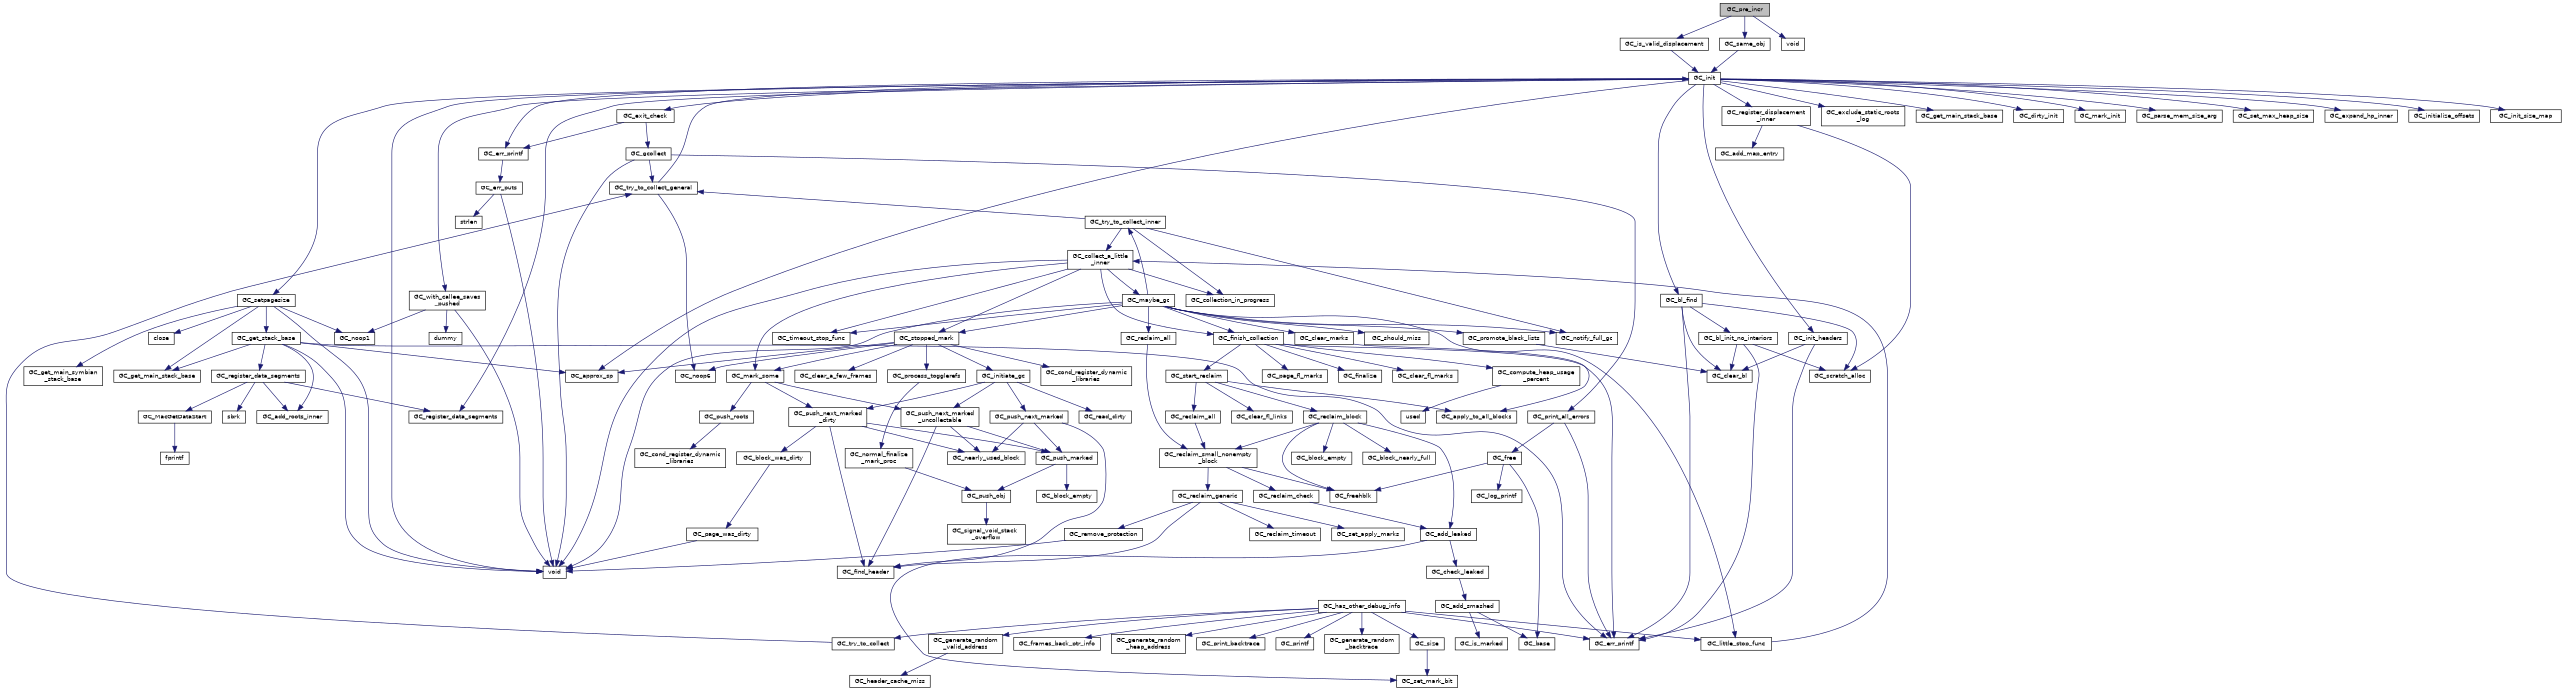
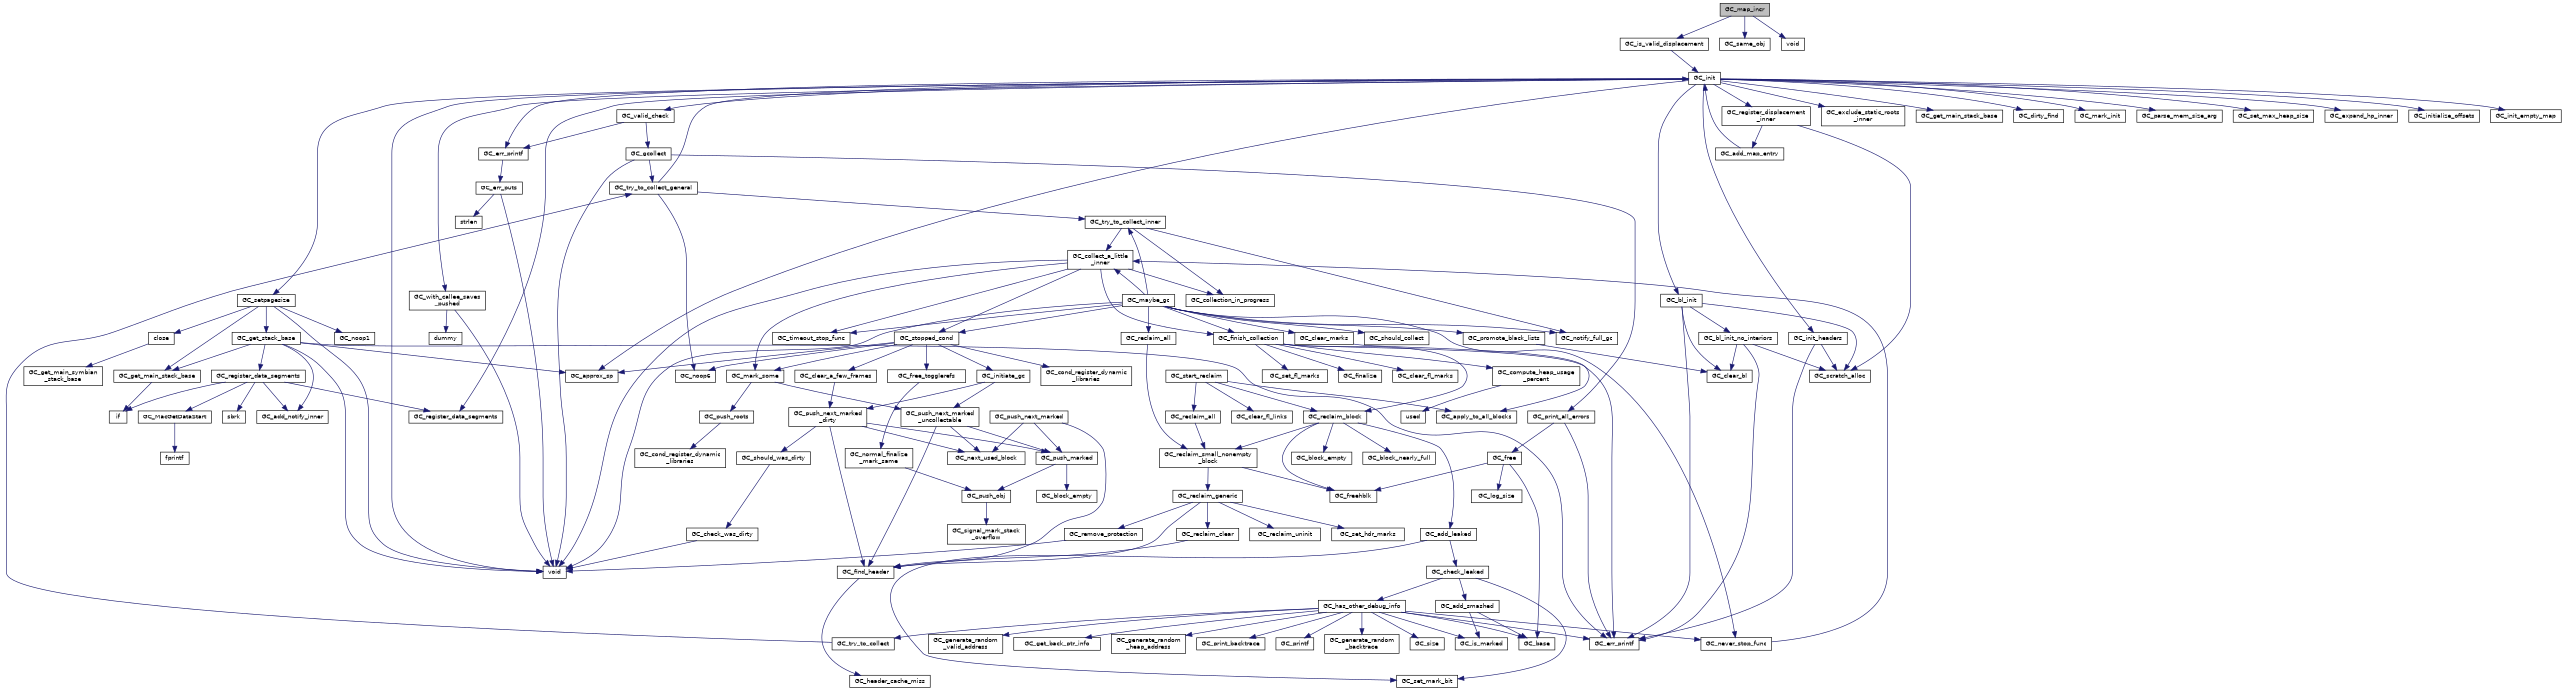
(1745, 10) -> (1745, 10)
(1727, 59) -> (1715, 124)
(646, 116) -> (646, 116)
(1863, 116) -> (1863, 116)
(2039, 116) -> (2039, 116)
(2526, 116) -> (2526, 116)
(894, 205) -> (888, 205)
(1121, 280) -> (1132, 283)
(1681, 301) -> (1681, 301)
(400, 320) -> none
(157, 327) -> (120, 354)
(927, 338) -> (927, 338)
(1397, 338) -> (1397, 338)
(1225, 356) -> (1441, 355)
(1775, 357) -> (1827, 355)
(927, 376) -> (927, 376)
(1295, 376) -> (1295, 376)
(786, 394) -> (833, 391)
(1015, 394) -> none
none -> (118, 417)
(292, 417) -> (292, 417)
(1105, 417) -> none
(774, 458) -> (774, 458)
(879, 458) -> (879, 458)
(986, 458) -> (986, 458)
(1286, 496) -> none
(1497, 496) -> (1497, 496)
(722, 534) -> (722, 534)
(986, 534) -> (986, 534)
none -> (1208, 534)
(1285, 534) -> (1285, 534)
(1368, 534) -> (1368, 534)
none -> (1413, 588)
none -> (1419, 624)
none -> (1484, 627)
(1057, 644) -> (1057, 644)
(1736, 644) -> (1736, 644)
(1427, 660) -> (1566, 640)
(927, 663) -> (824, 628)
